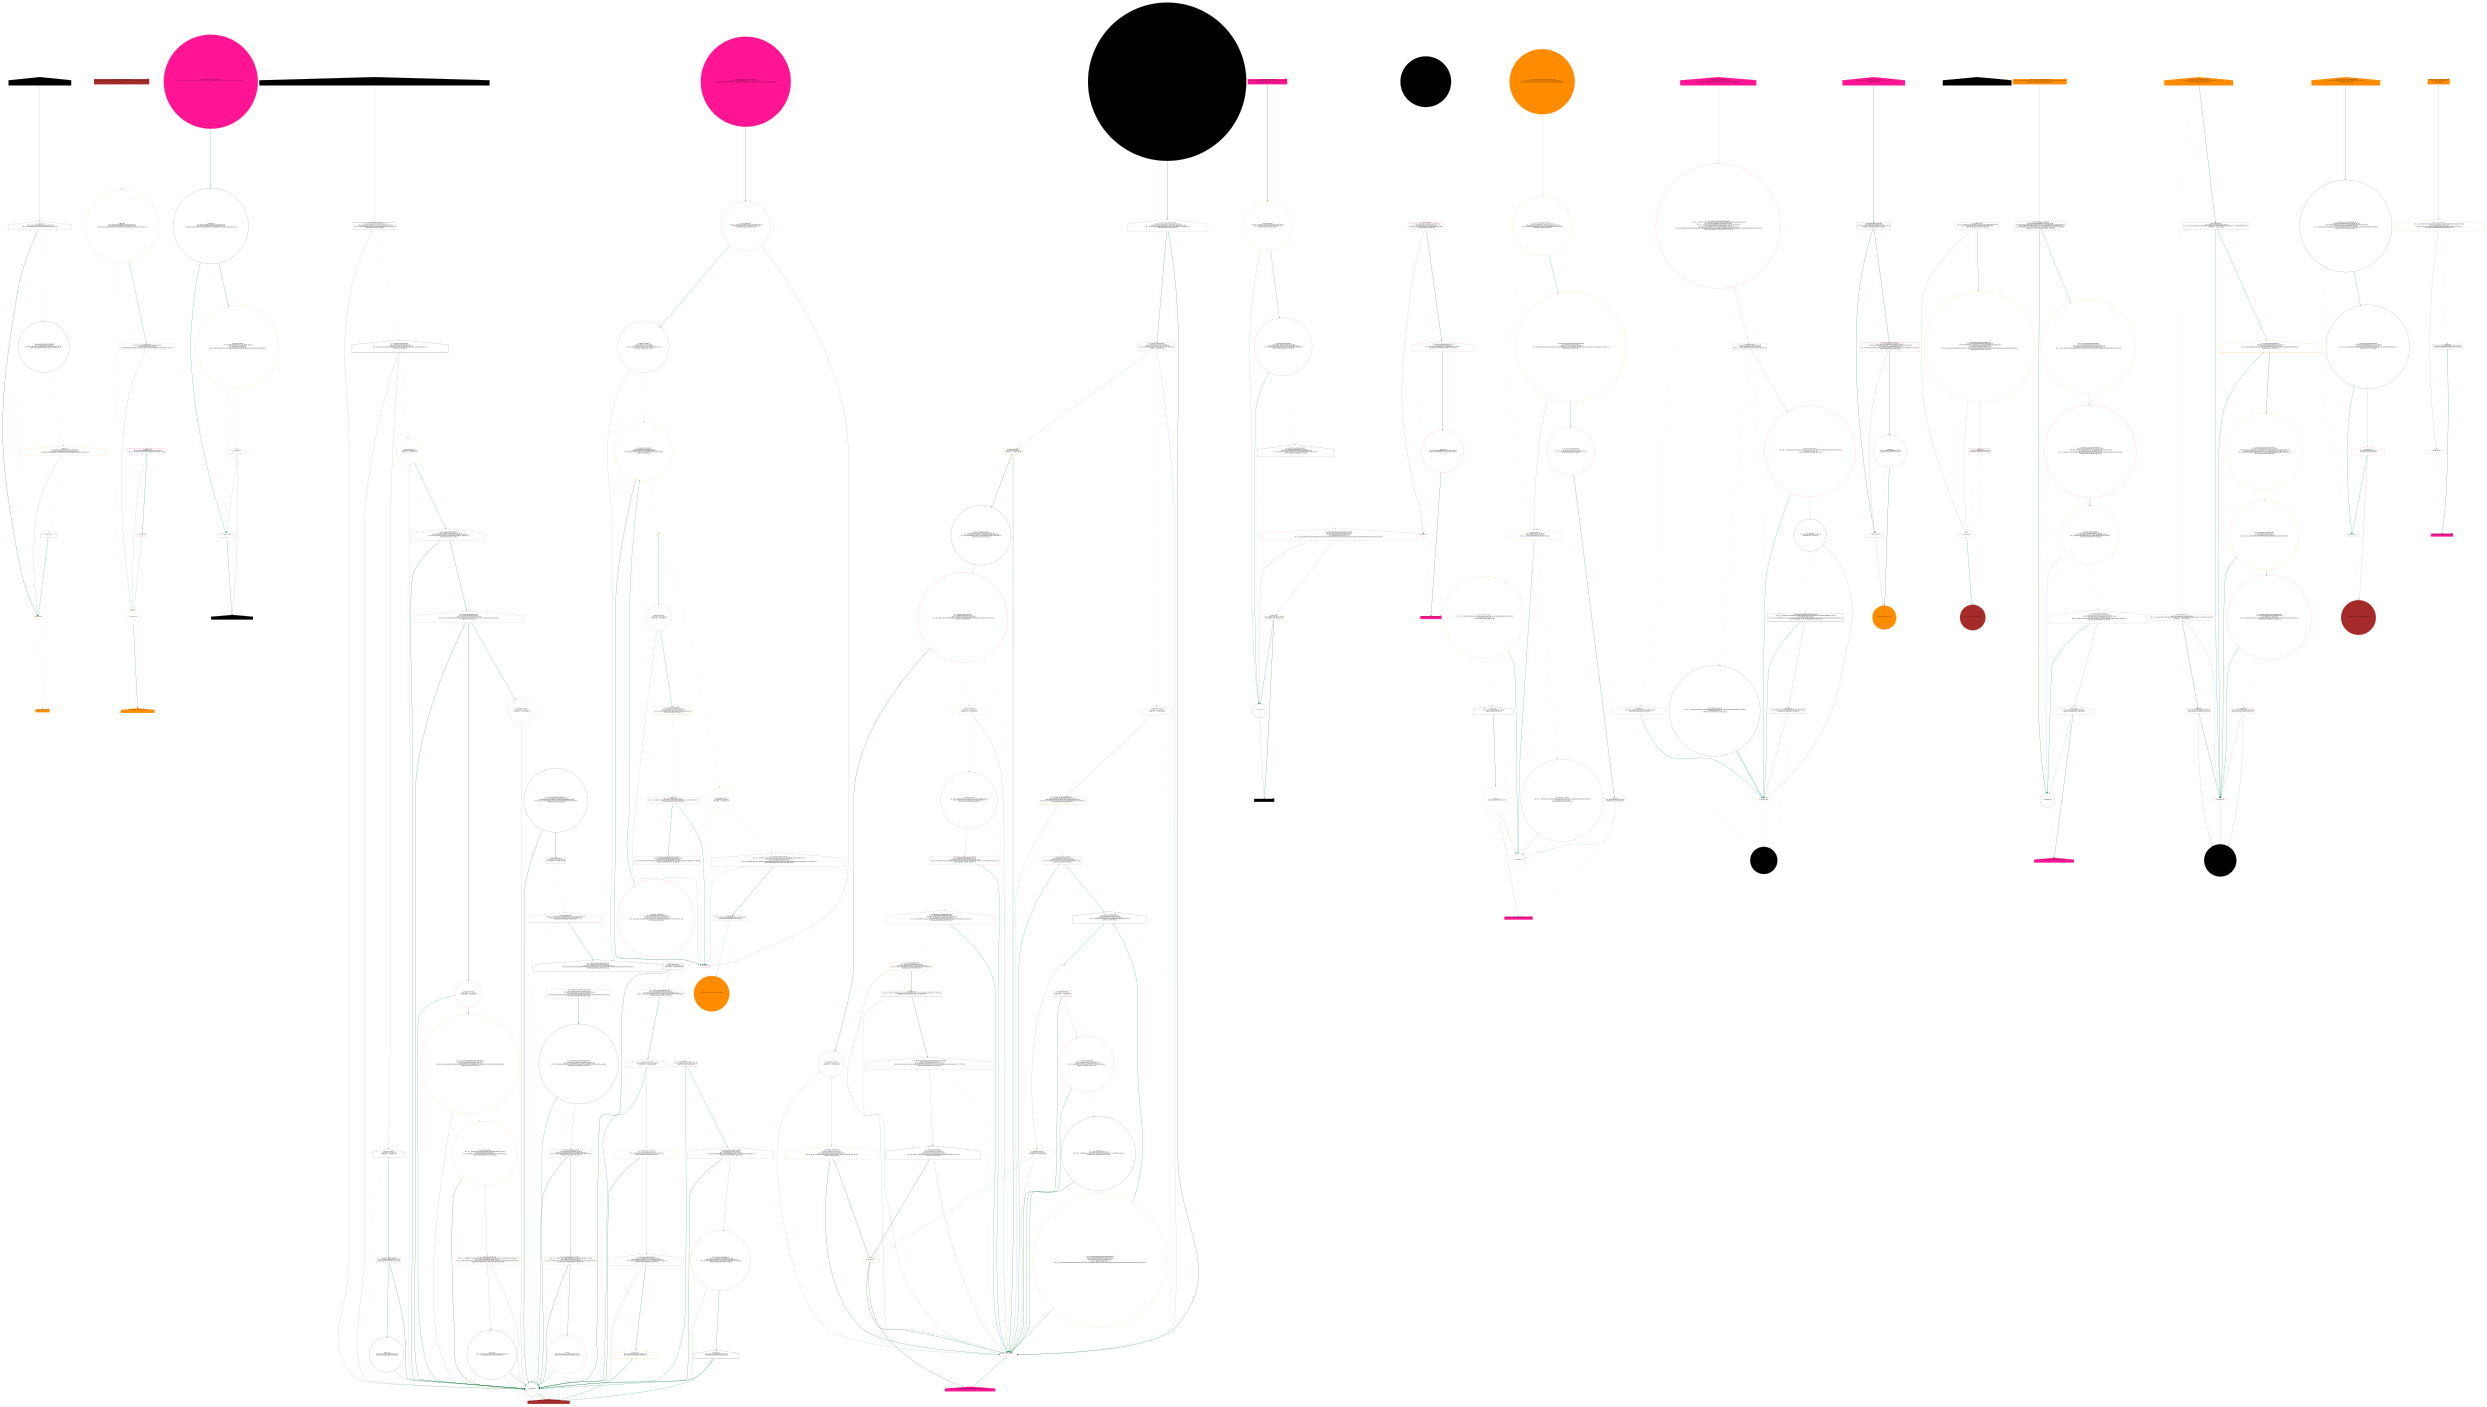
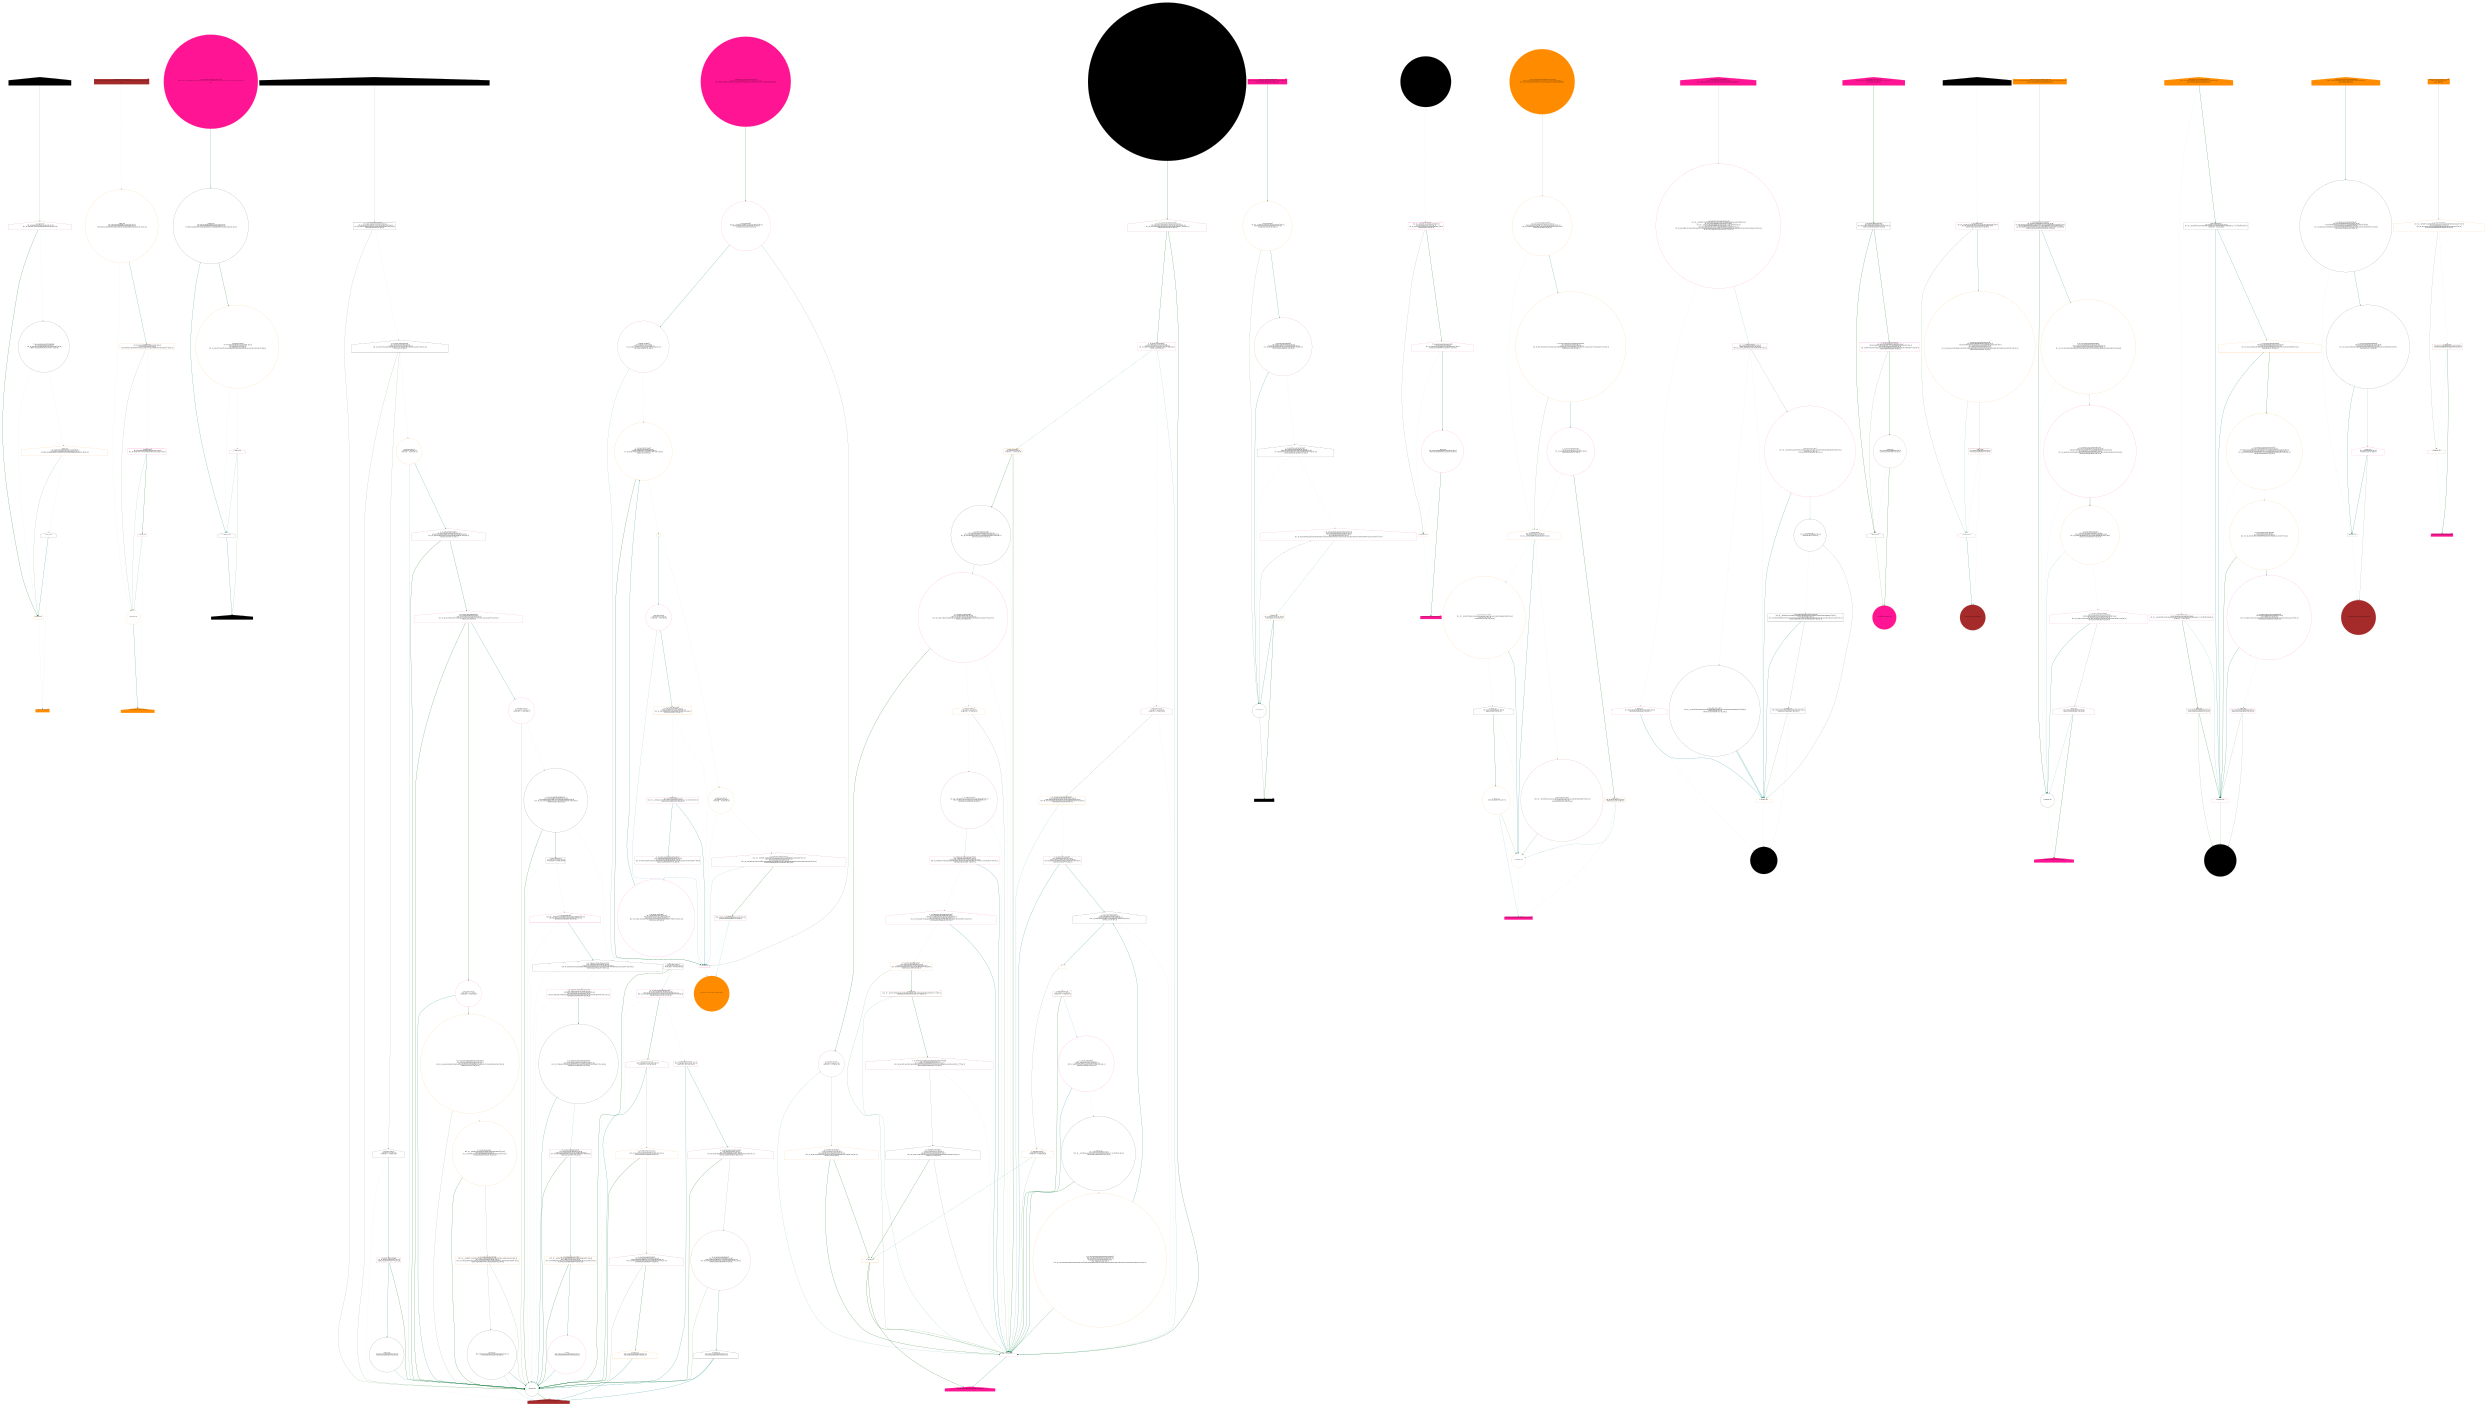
(1884, 618) -> (1884, 618)
